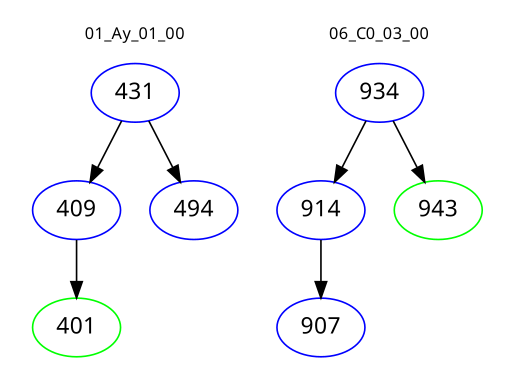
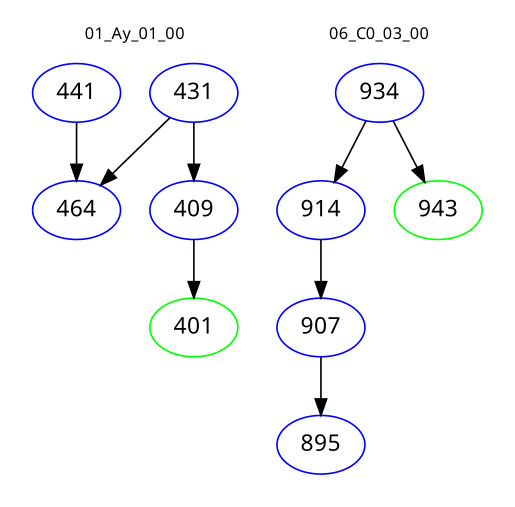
none -> (77, 93)
(194, 210) -> (77, 210)
none -> (321, 445)
